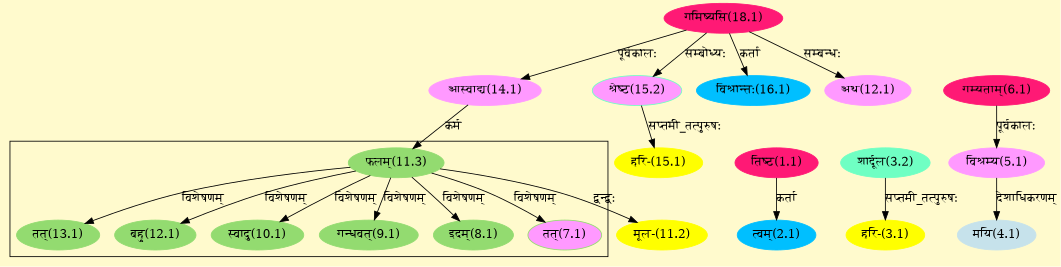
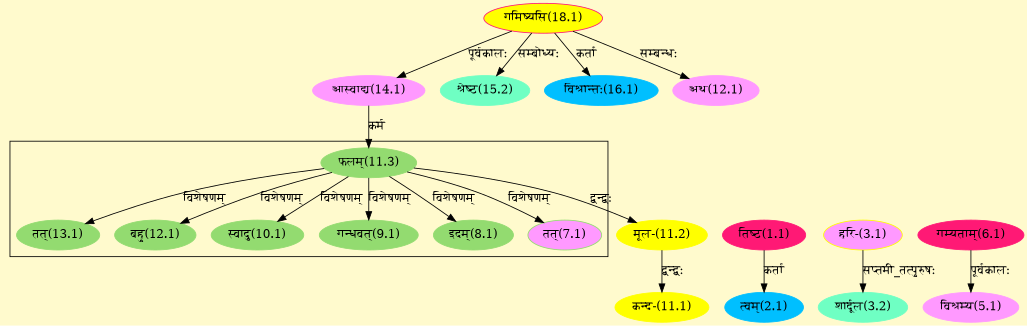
(723, 18) -> (543, 18)
(637, 91) -> (485, 91)
(659, 163) -> none
(885, 195) -> (863, 267)
(885, 235) -> (863, 235)
(997, 235) -> none
none -> (662, 307)
